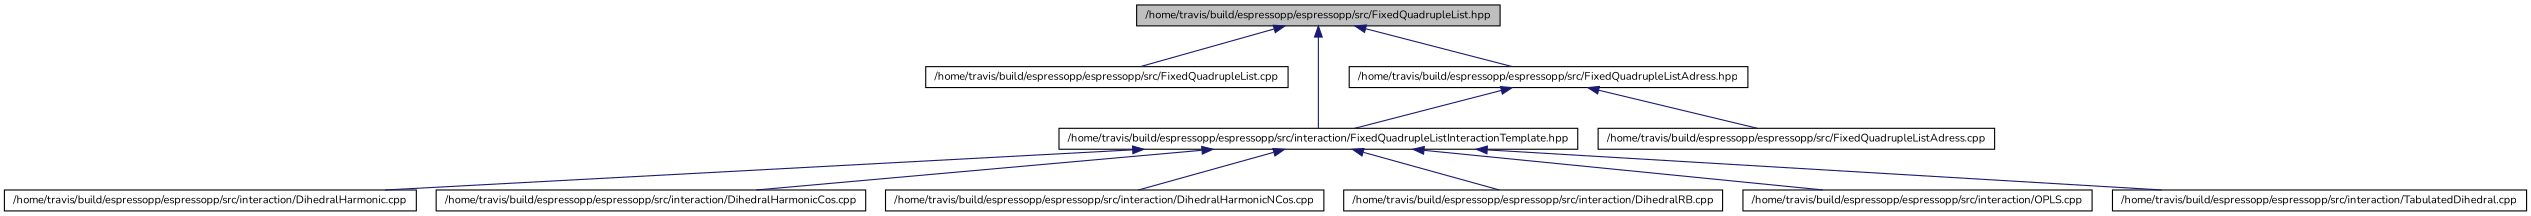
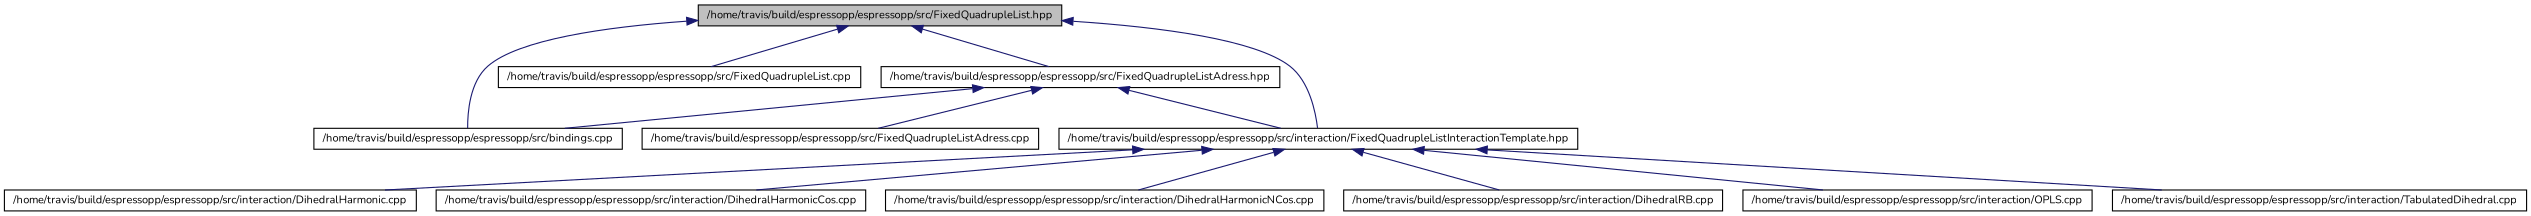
none -> (468, 139)
